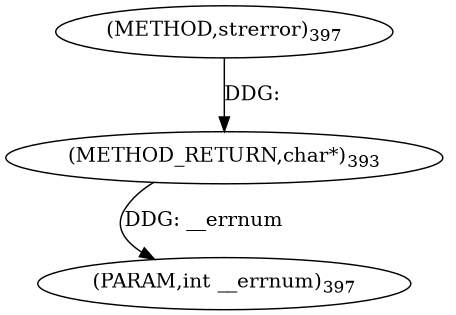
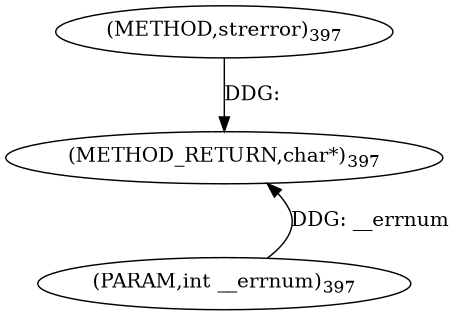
(364, 156) -> (364, 156)
(122, 215) -> (291, 228)
